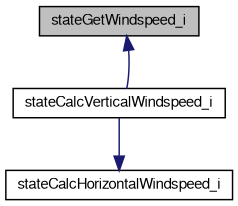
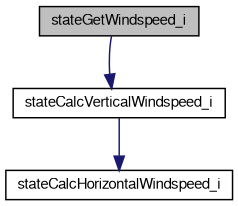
(129, 70) -> (109, 55)
